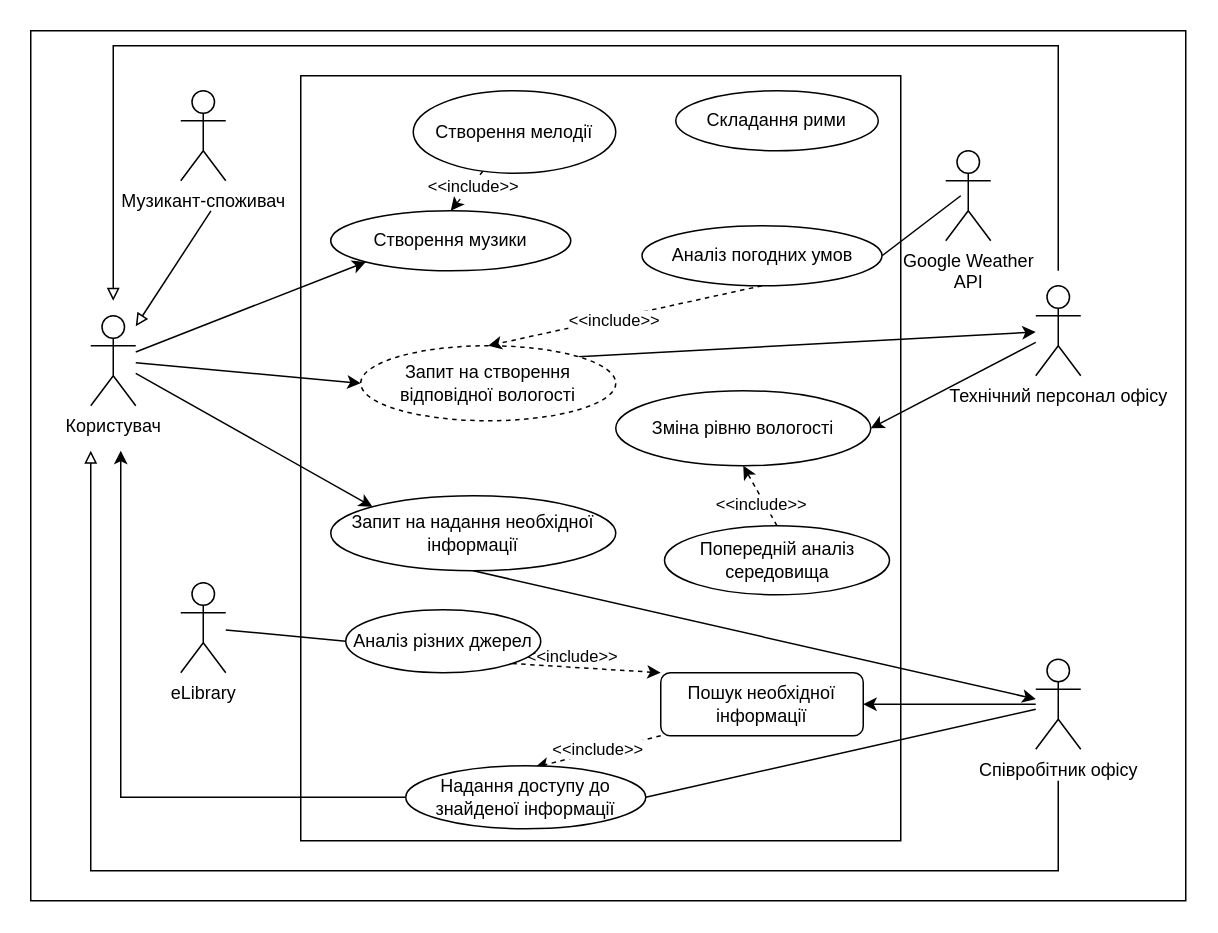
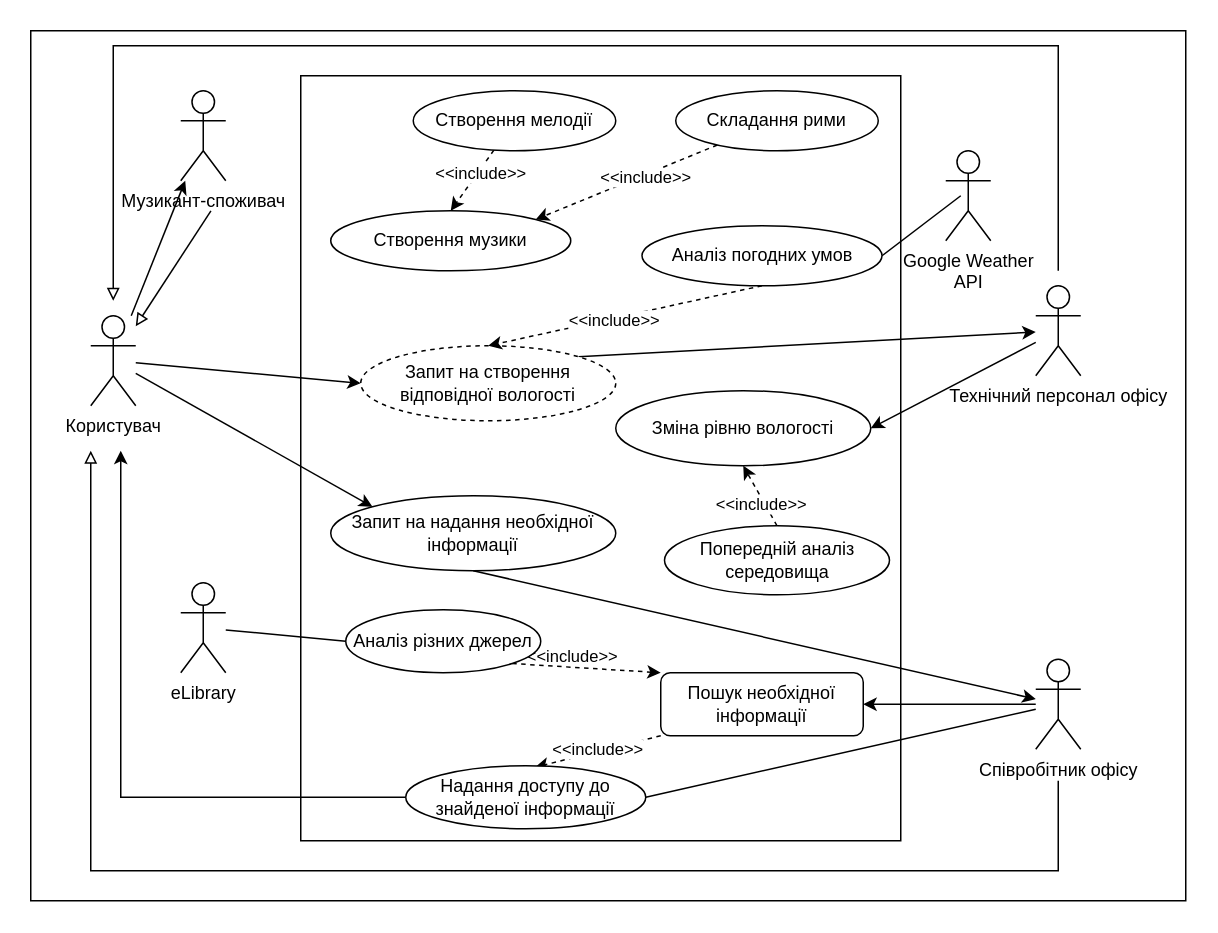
(515, 132) -> (515, 121)
none -> (670, 164)
(246, 309) -> (156, 253)
